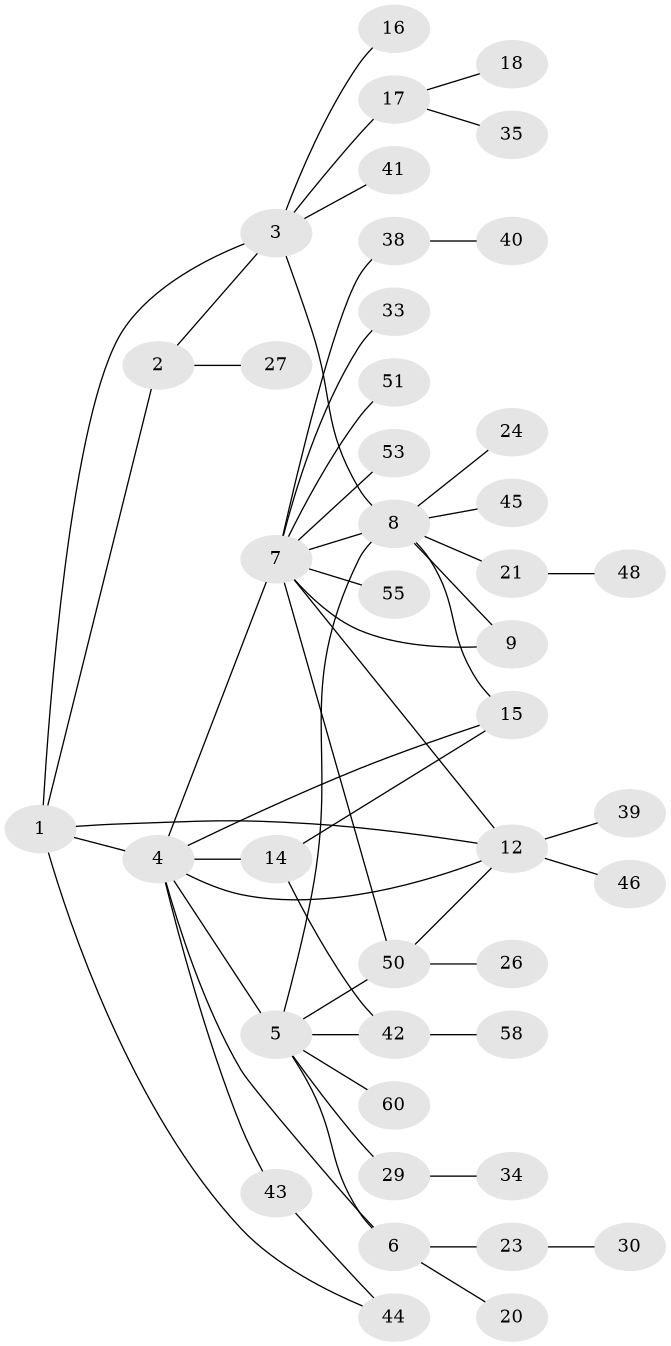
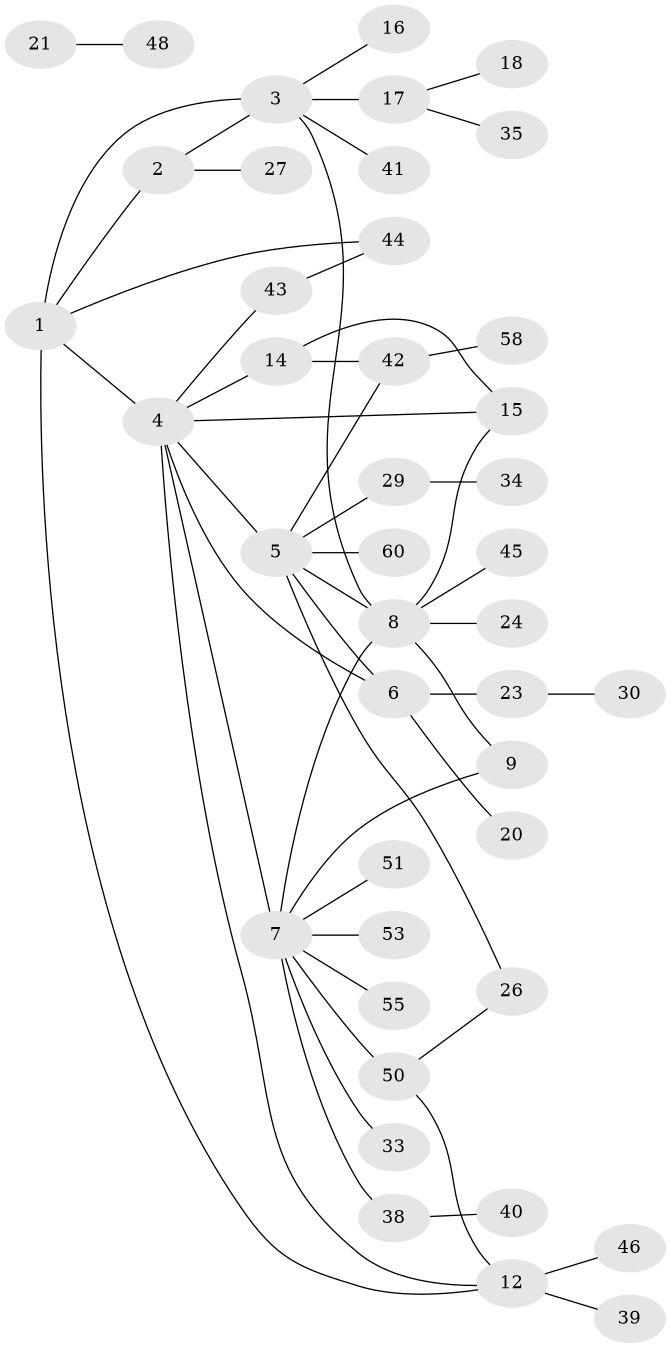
(453, 549) -> none
(394, 704) -> none
(335, 999) -> (390, 774)
